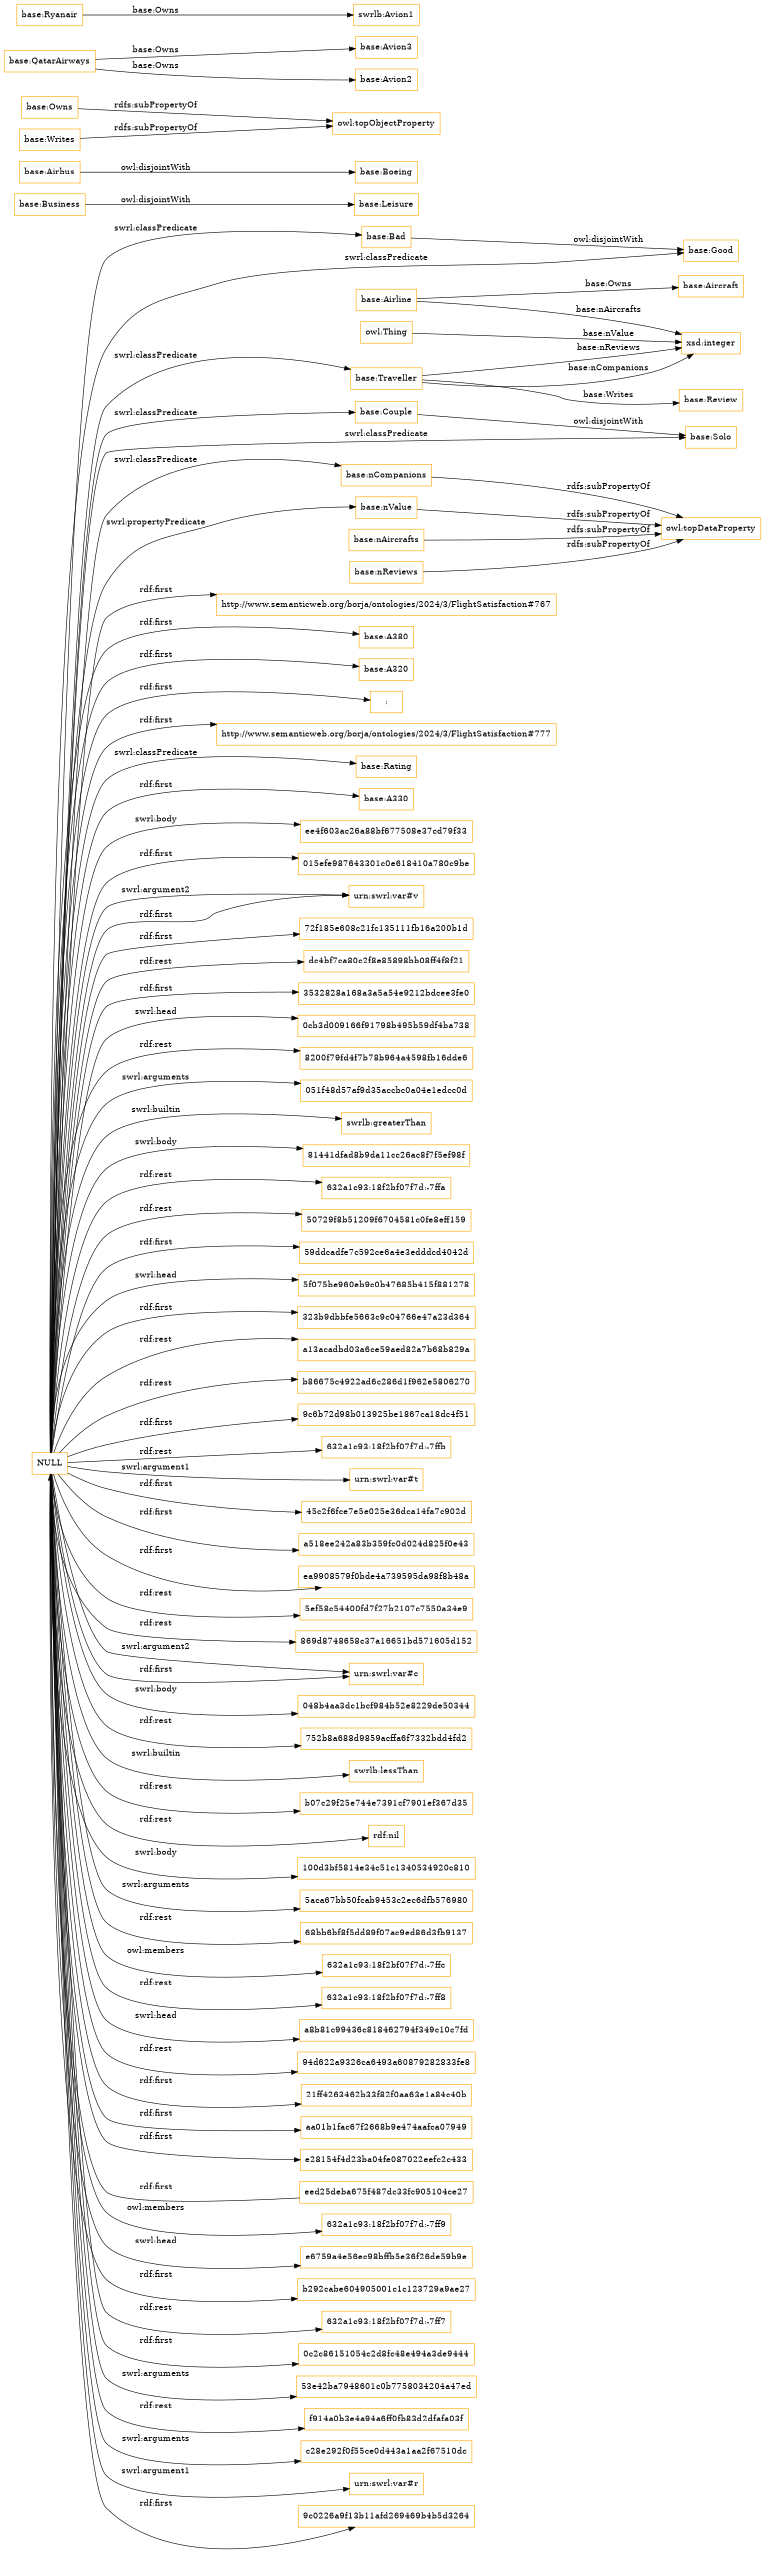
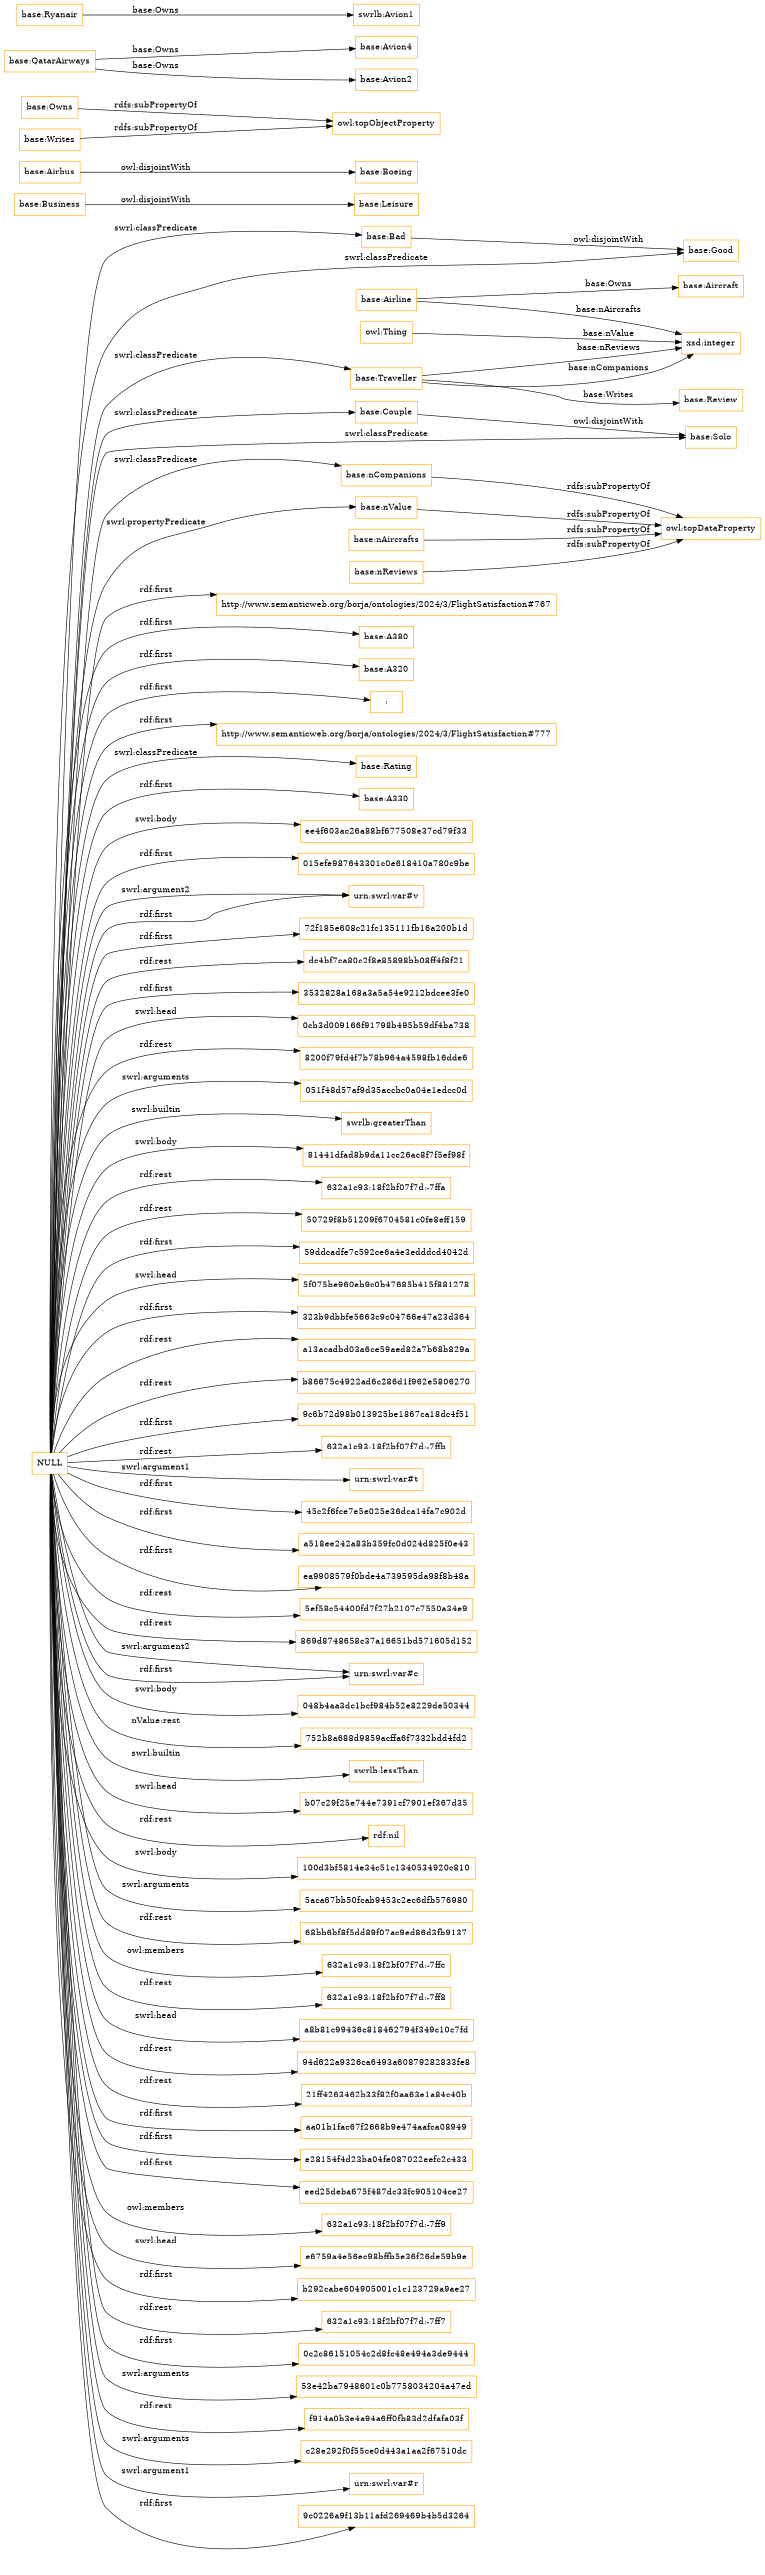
(386, 47) -> (386, 47)
(156, 1721) -> (156, 1721)
(156, 1787) -> (156, 1787)
(156, 2081) -> (156, 2081)
(386, 2128) -> (386, 2128)
(93, 2161) -> (84, 2094)
